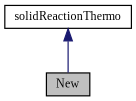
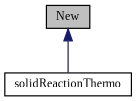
(68, 57) -> (68, 57)
